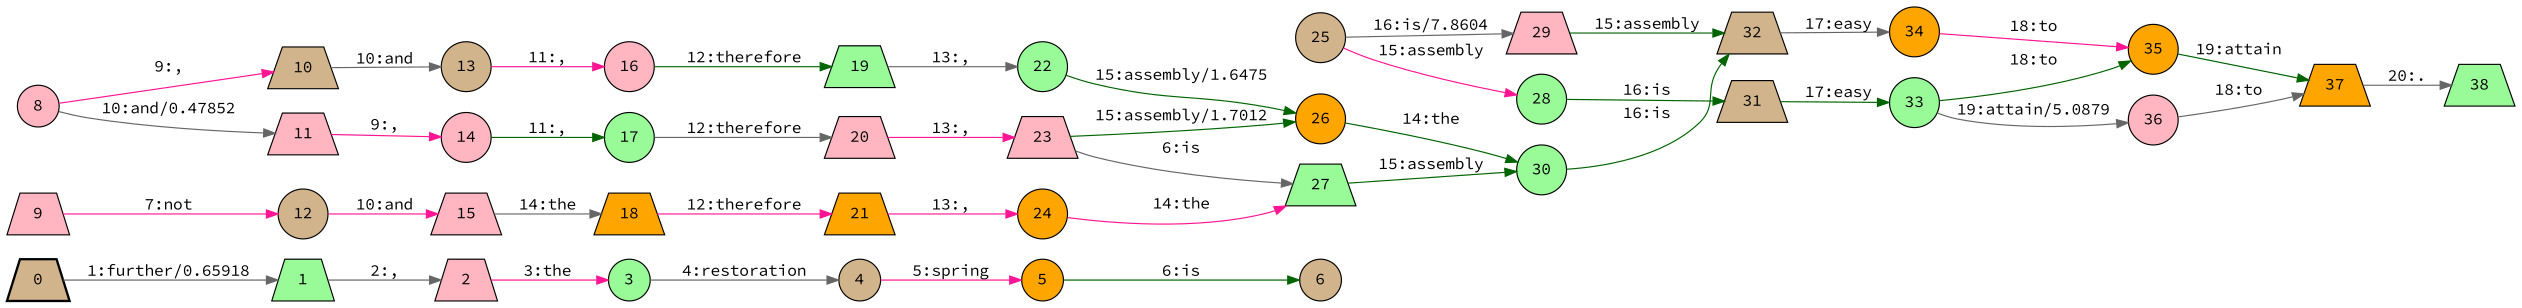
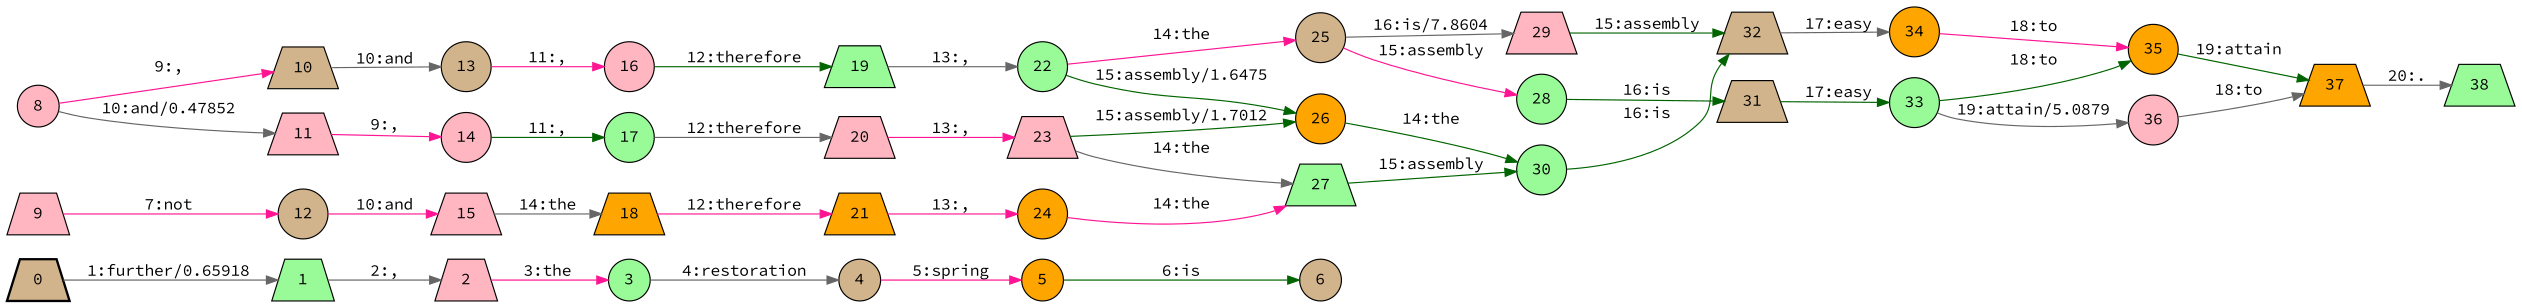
none -> (1176, 53)
(1182, 148) -> (1182, 148)
